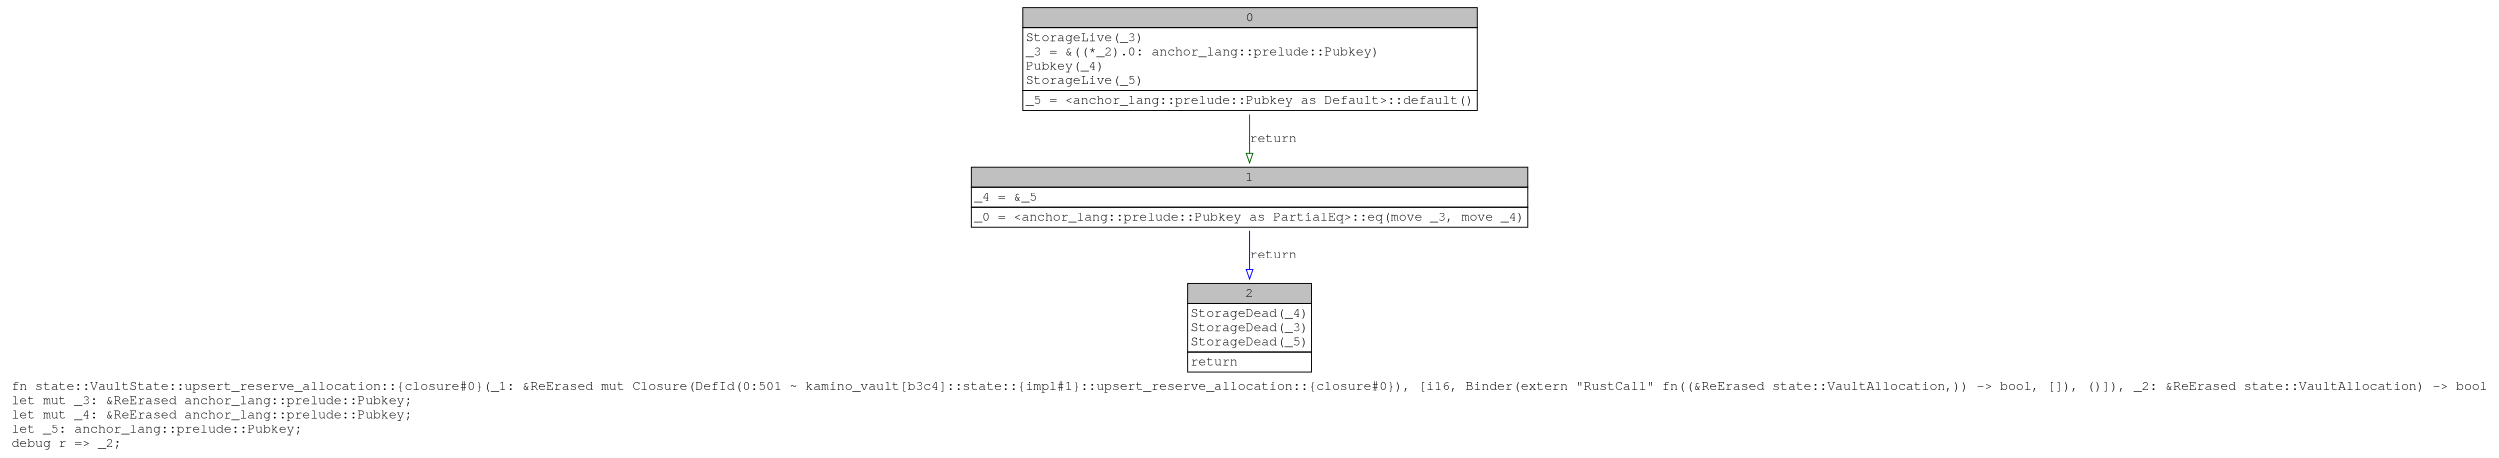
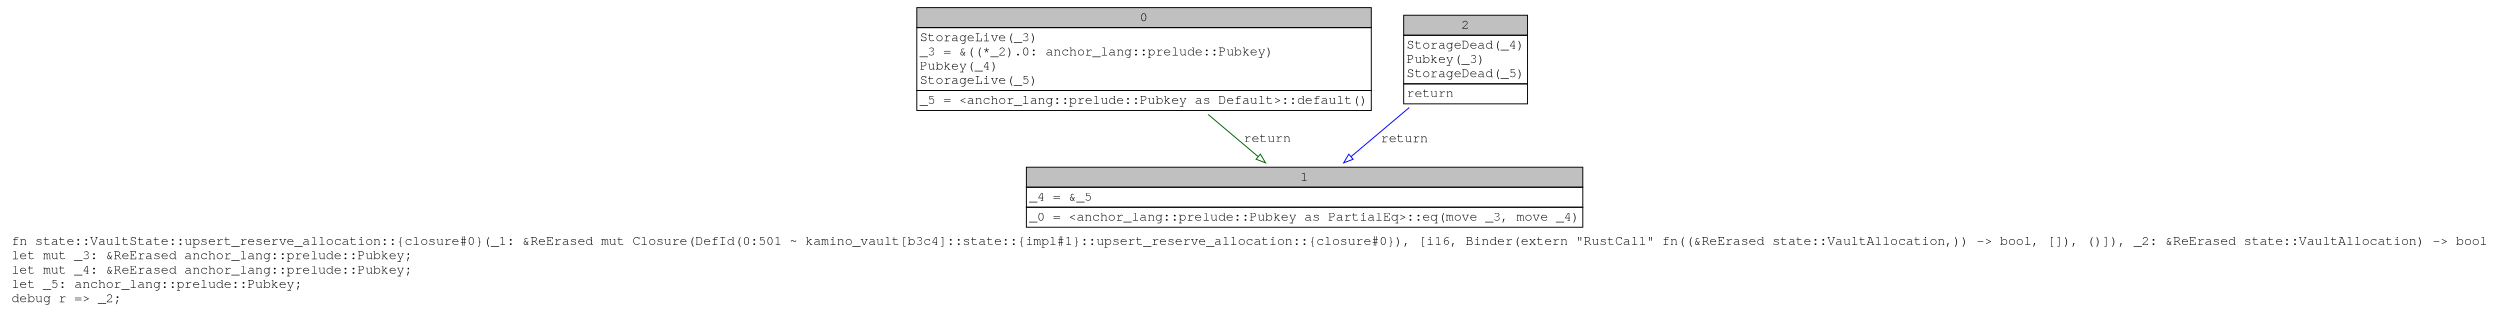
(1250, 250) -> (1380, 132)
(1250, 327) -> (1446, 59)
